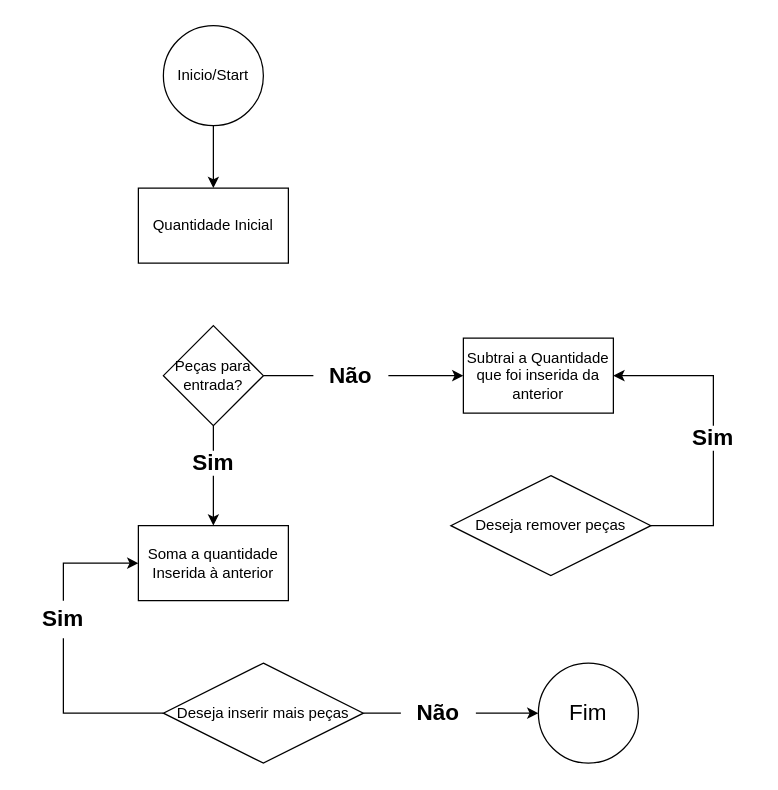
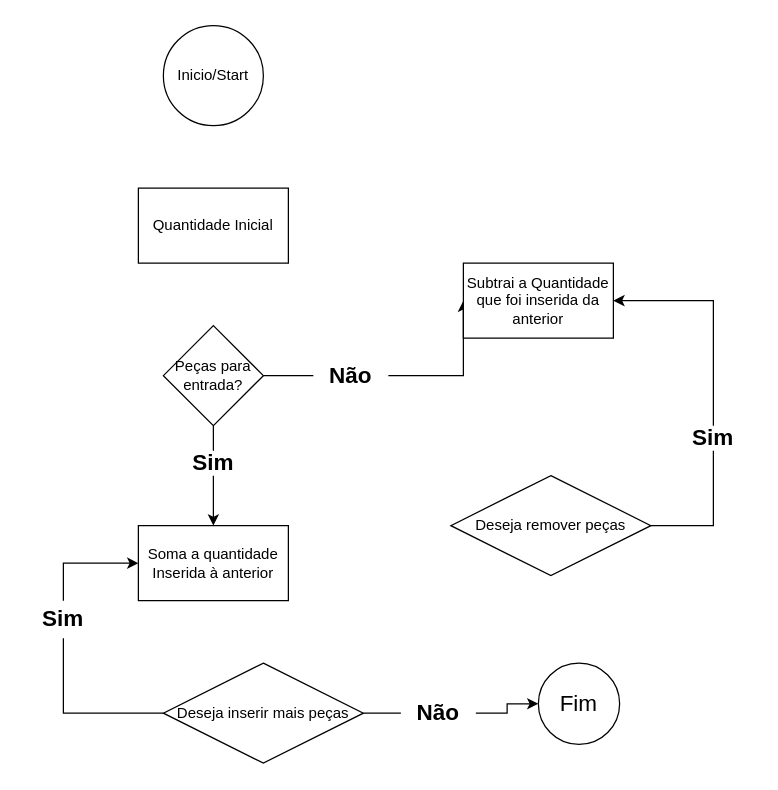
(213, 153) -> none
(538, 376) -> (538, 301)
(588, 713) -> (579, 704)
